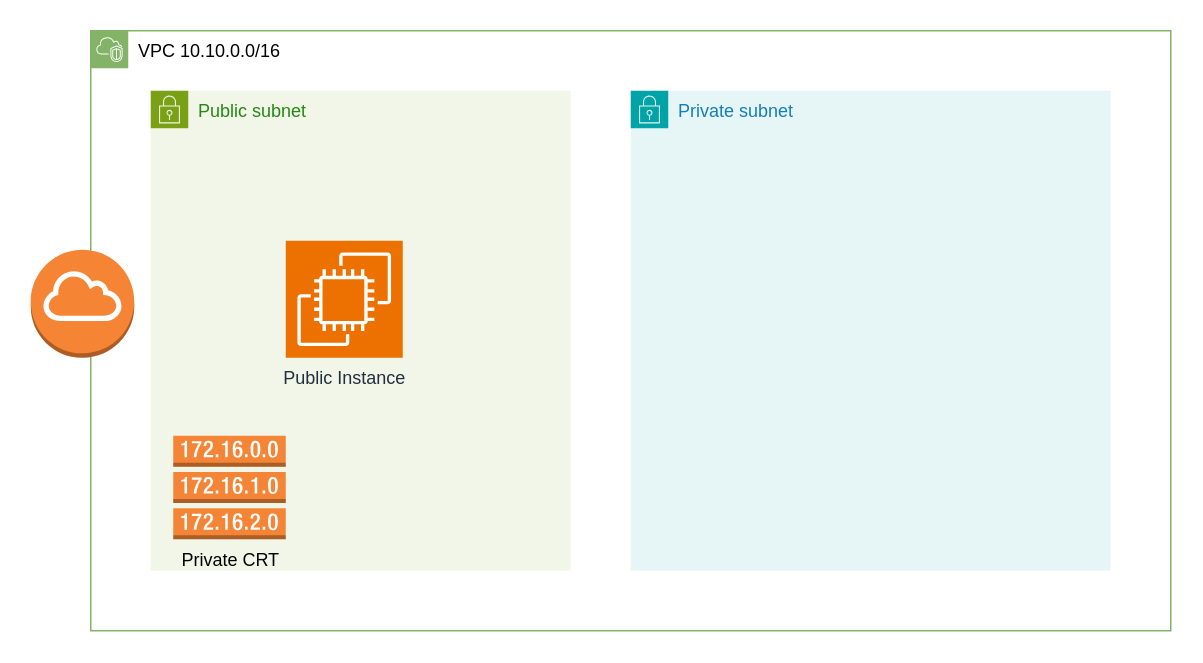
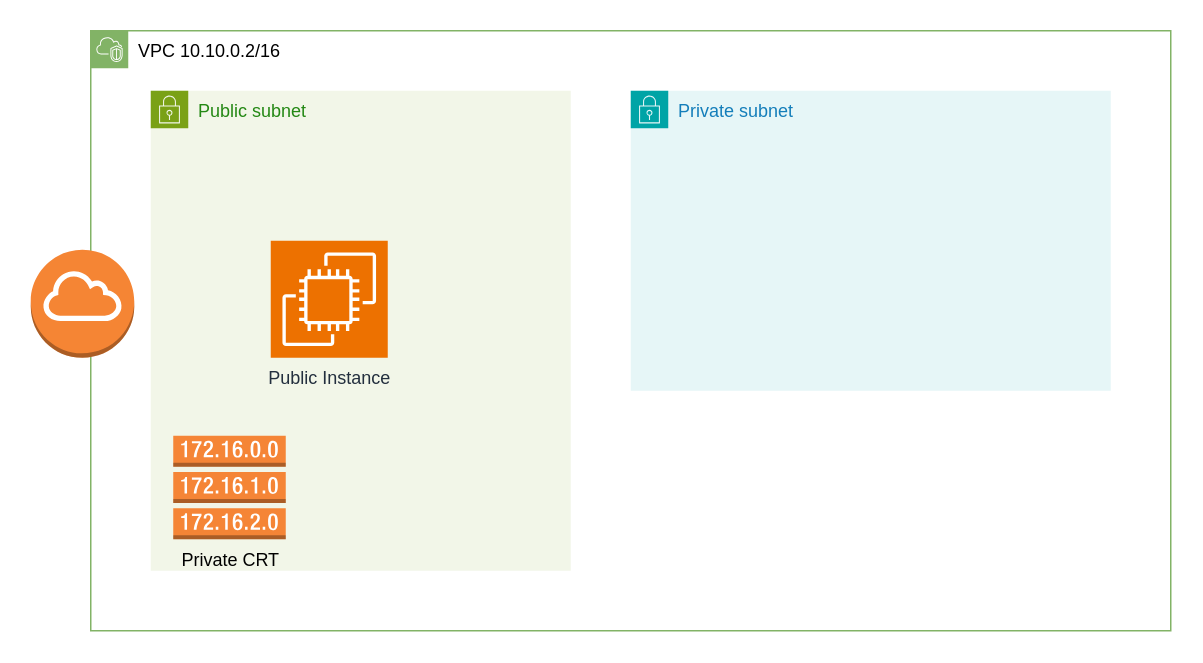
(210, 52) -> (210, 52)
(344, 299) -> (329, 299)
(871, 331) -> (871, 241)
